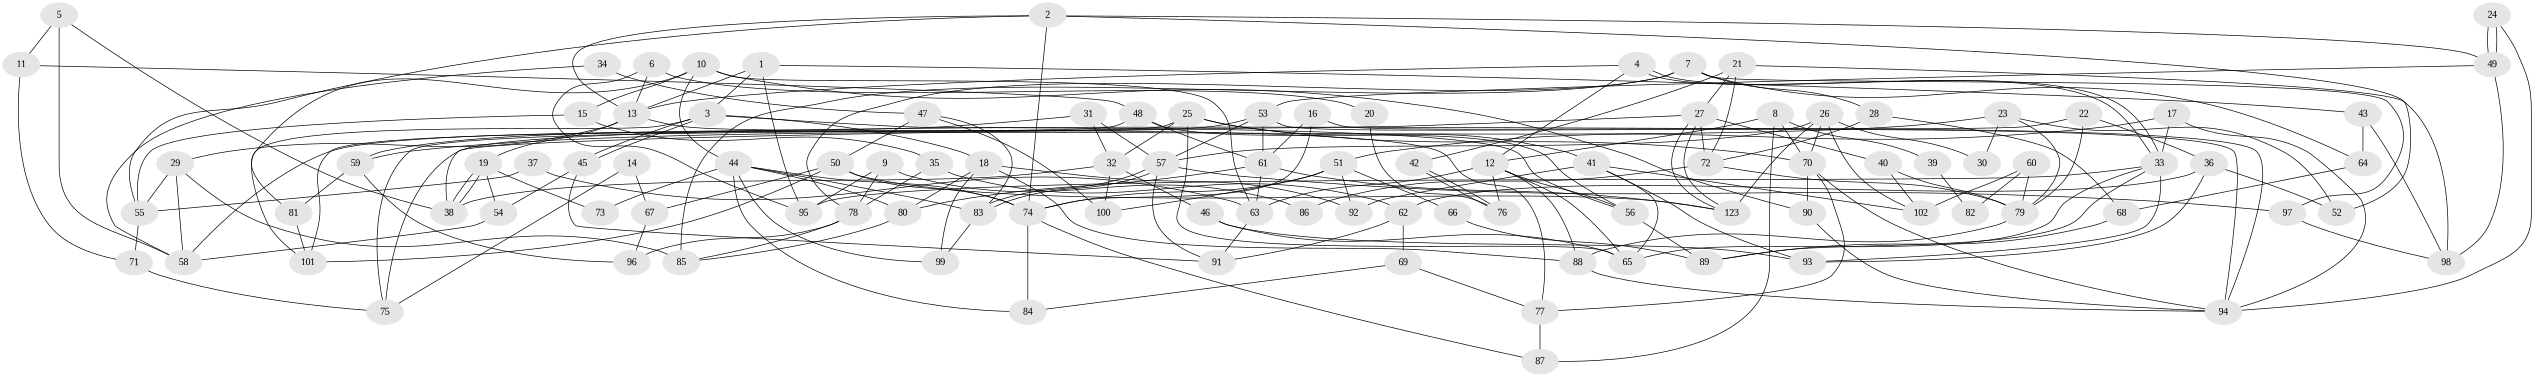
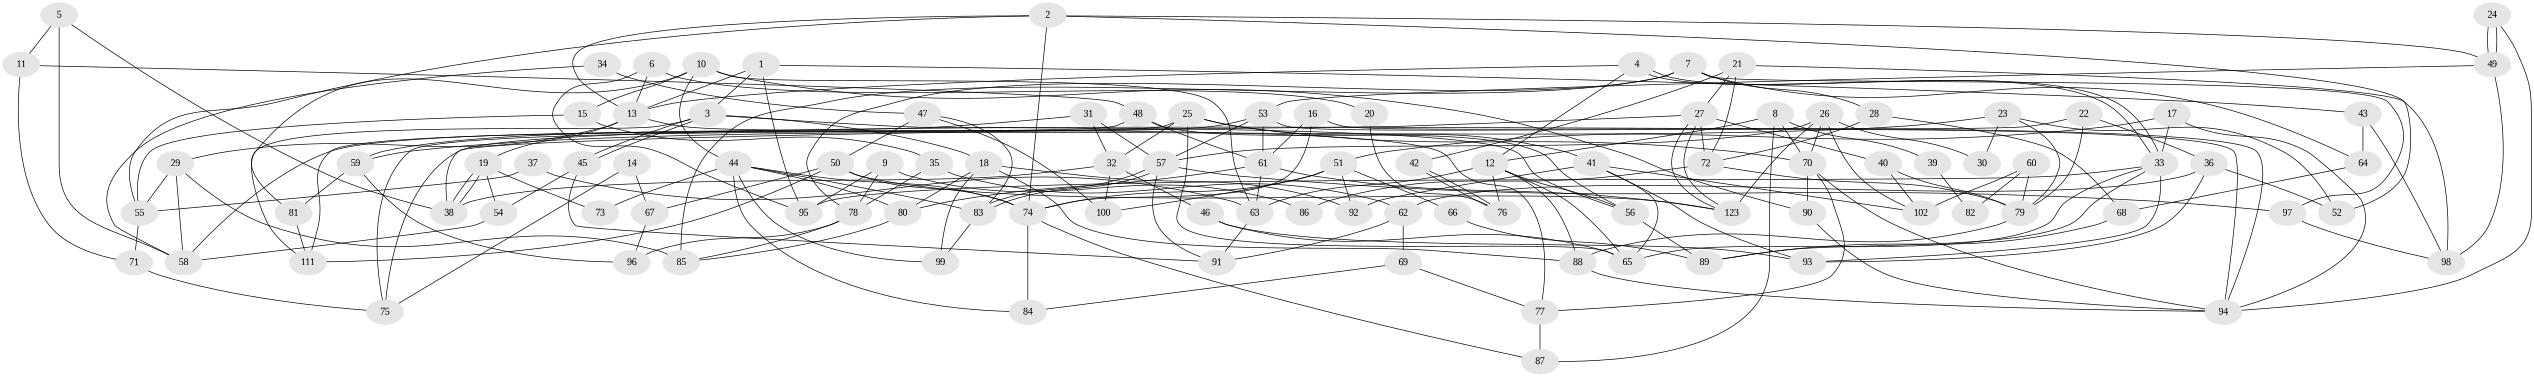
(308, 263) -> (308, 263)
